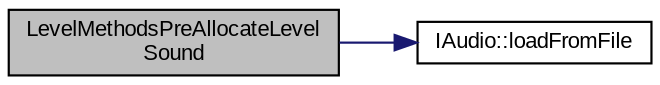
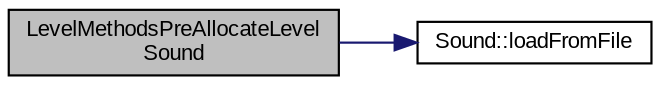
(535, 43) -> (535, 43)
